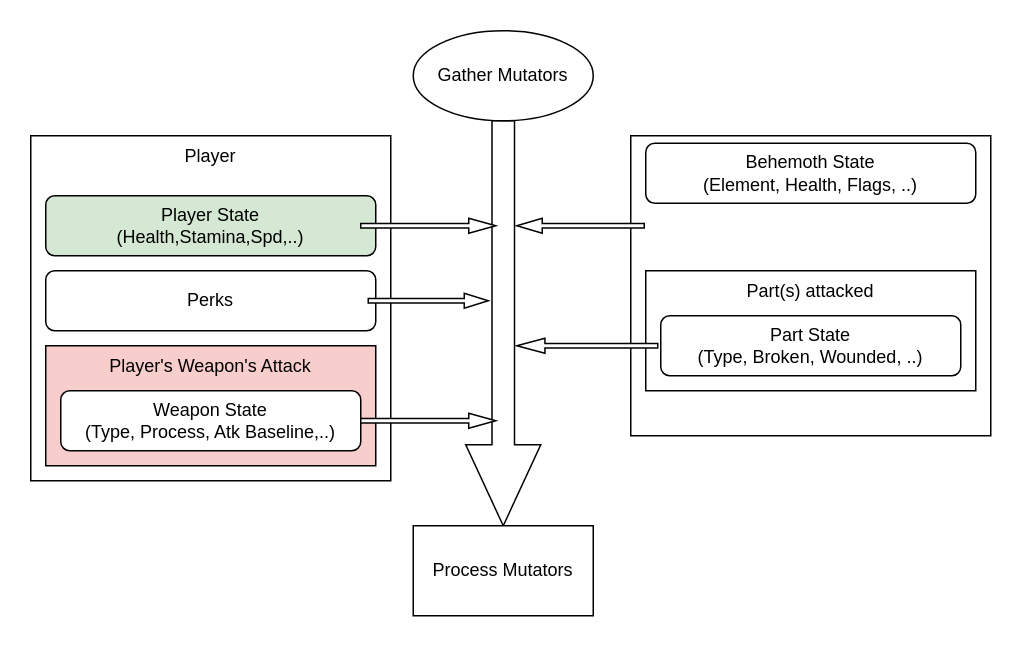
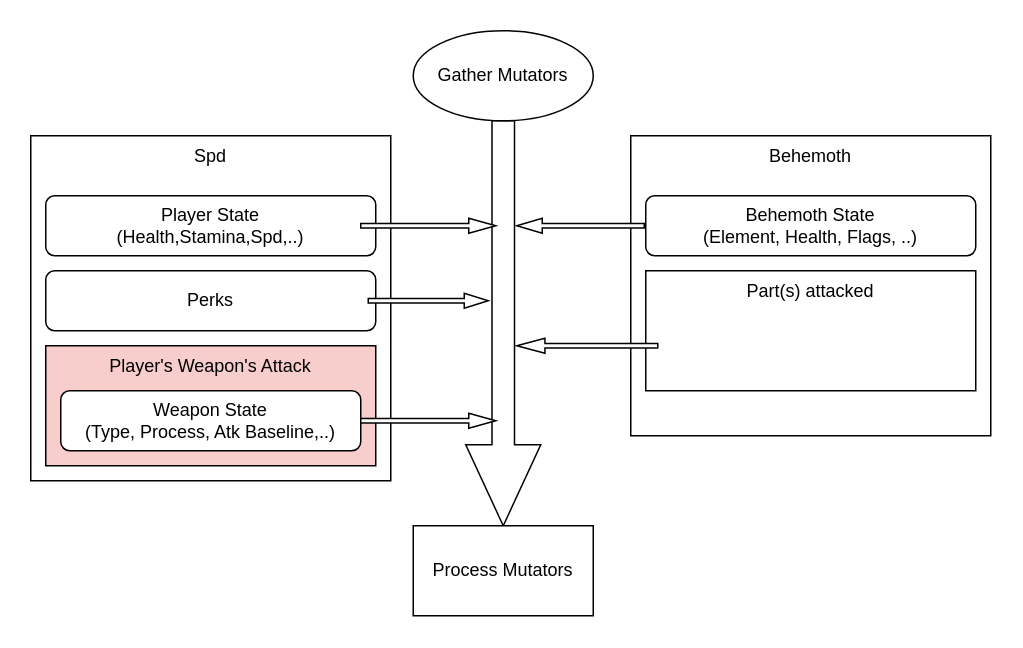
(211, 157) -> (211, 157)
(811, 173) -> (811, 226)
(211, 226) -> (211, 226)
(811, 346) -> none
